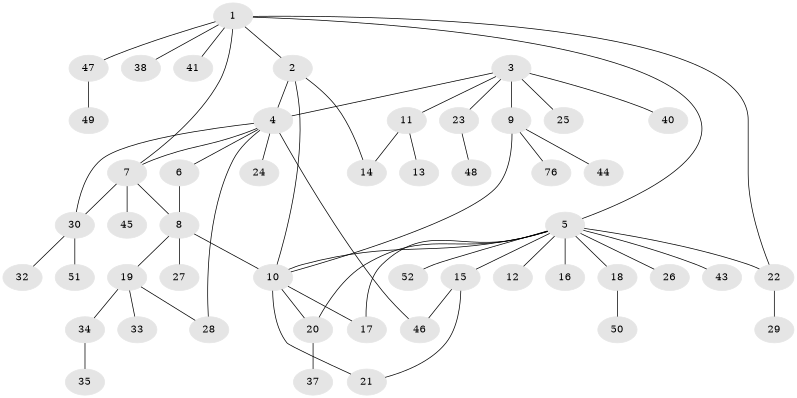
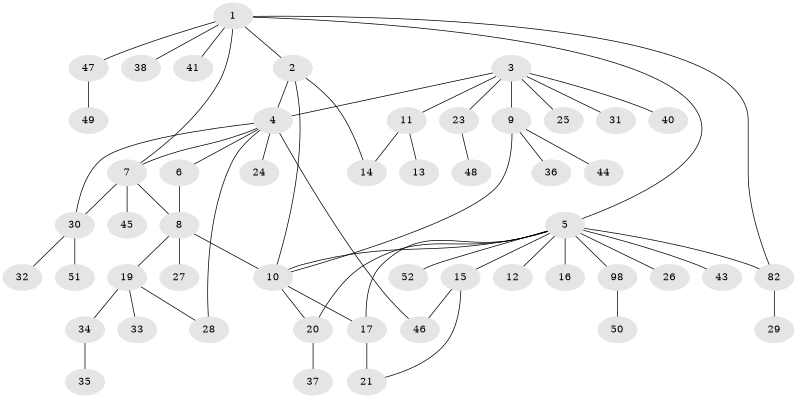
none -> (616, 121)
(551, 173) -> (551, 173)
(617, 277) -> (617, 277)
(774, 277) -> (774, 277)
(294, 347) -> (367, 356)
